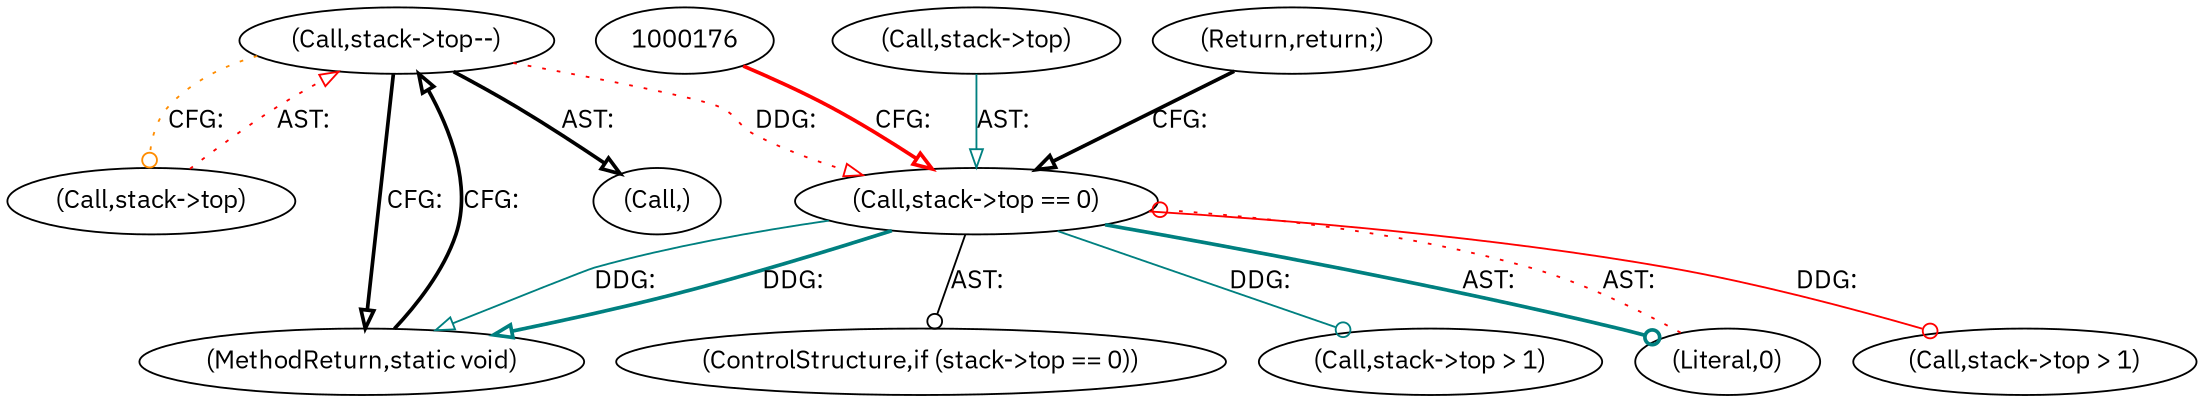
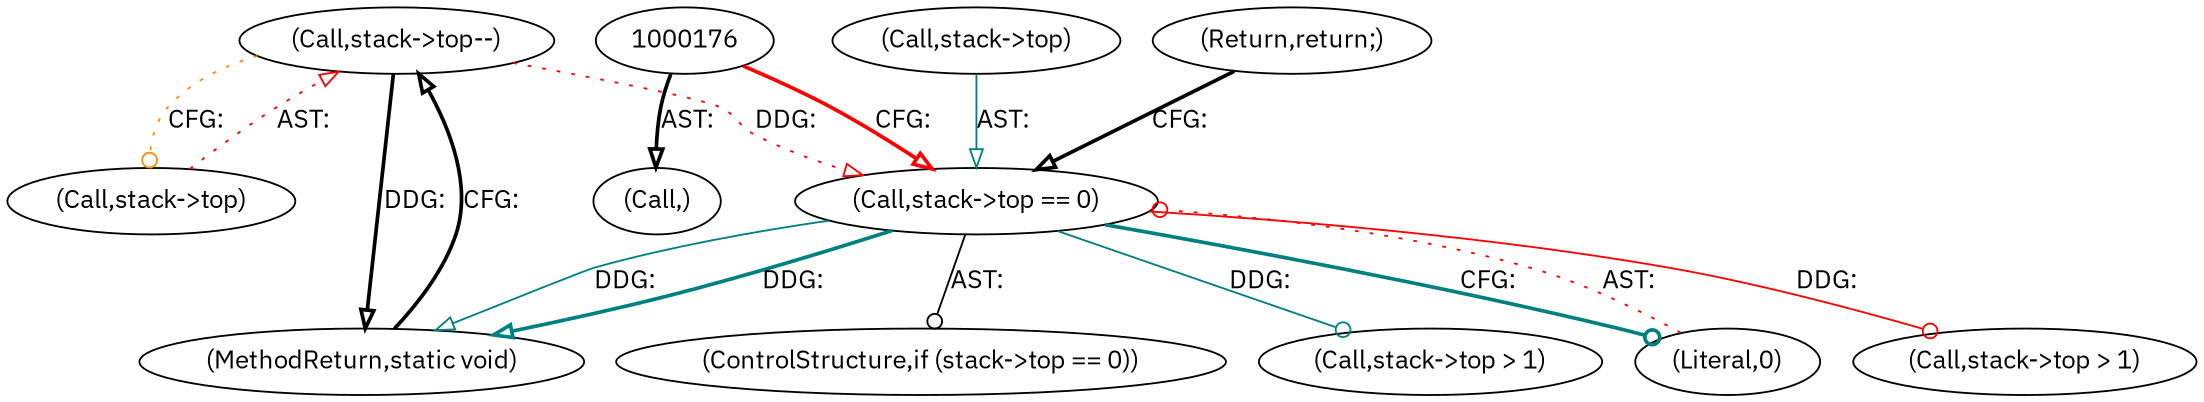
(531, 115) -> (660, 111)
(418, 201) -> (418, 201)
(1491, 281) -> (1491, 281)
